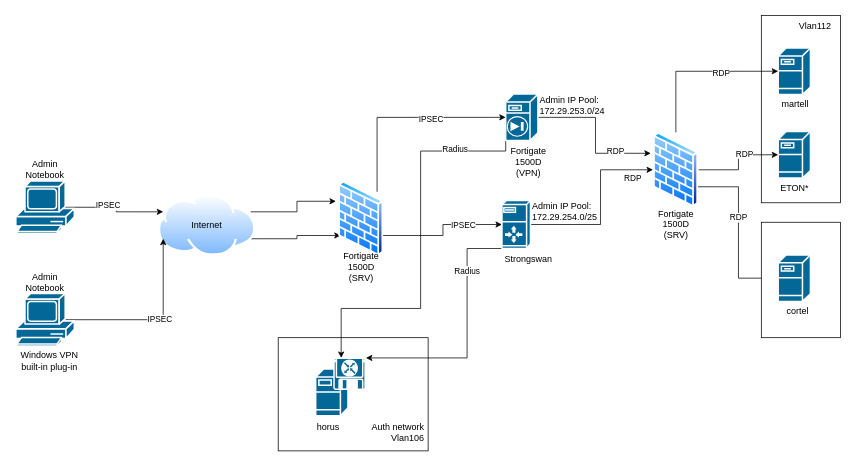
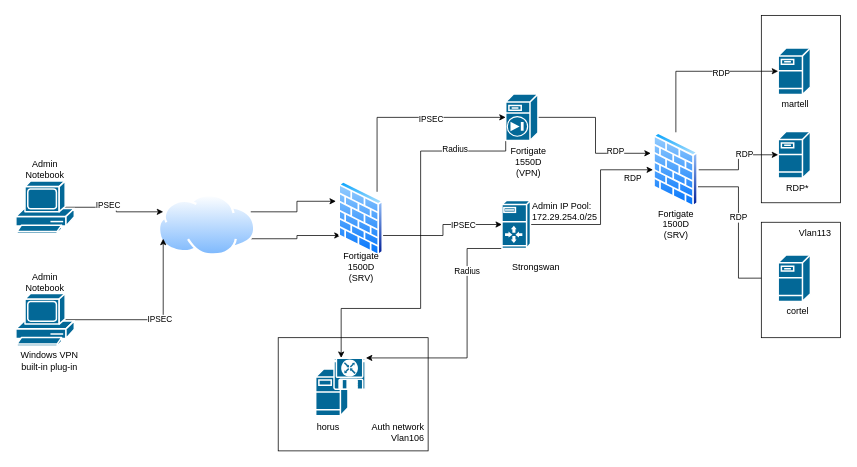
(803, 27) -> none
(580, 105) -> none
(528, 162) -> (528, 162)
(796, 189) -> (799, 189)
(207, 225) -> none
none -> (803, 234)
(528, 260) -> (536, 267)
